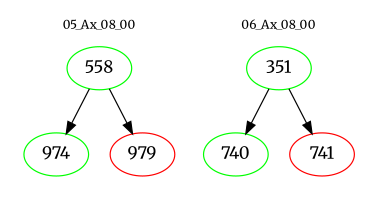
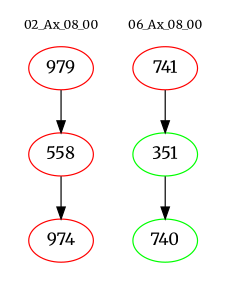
(99, 26) -> (62, 26)
(99, 68) -> (61, 154)
(118, 106) -> (61, 105)
(298, 106) -> (165, 105)
(56, 154) -> (61, 241)
